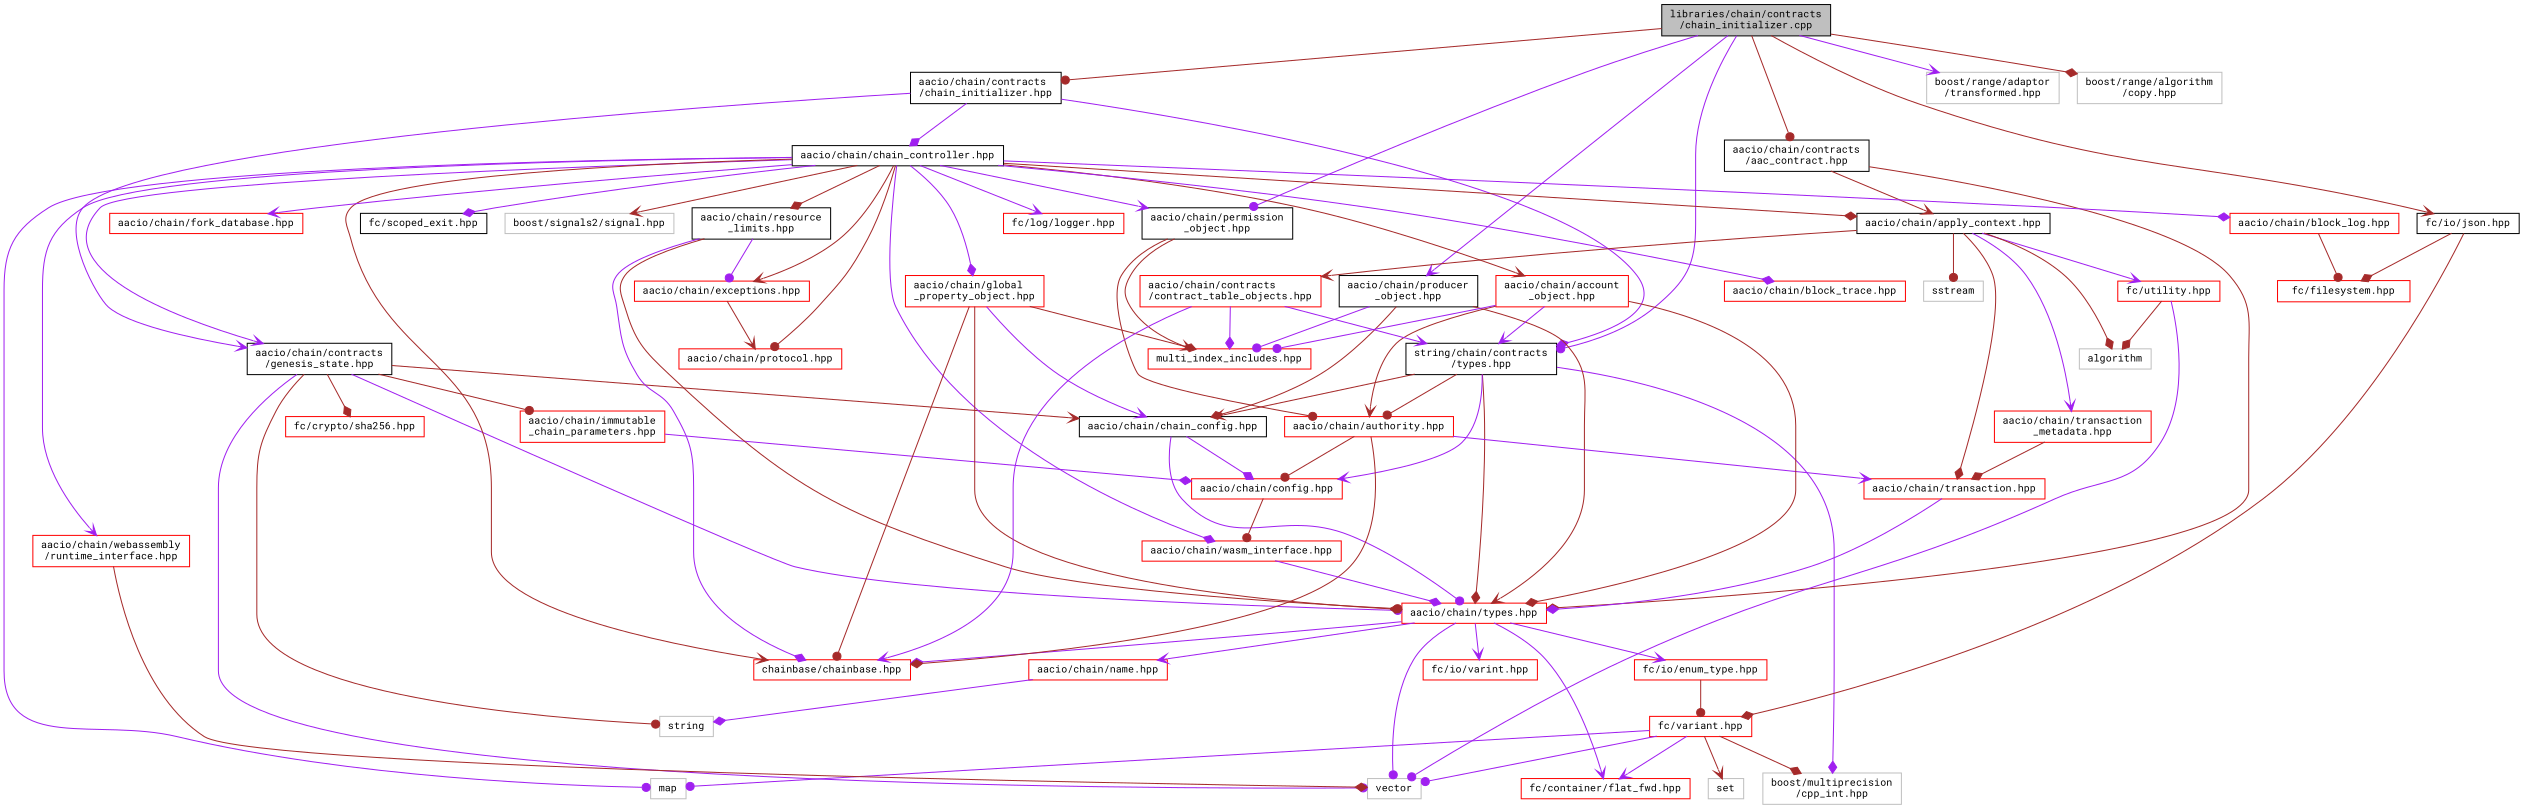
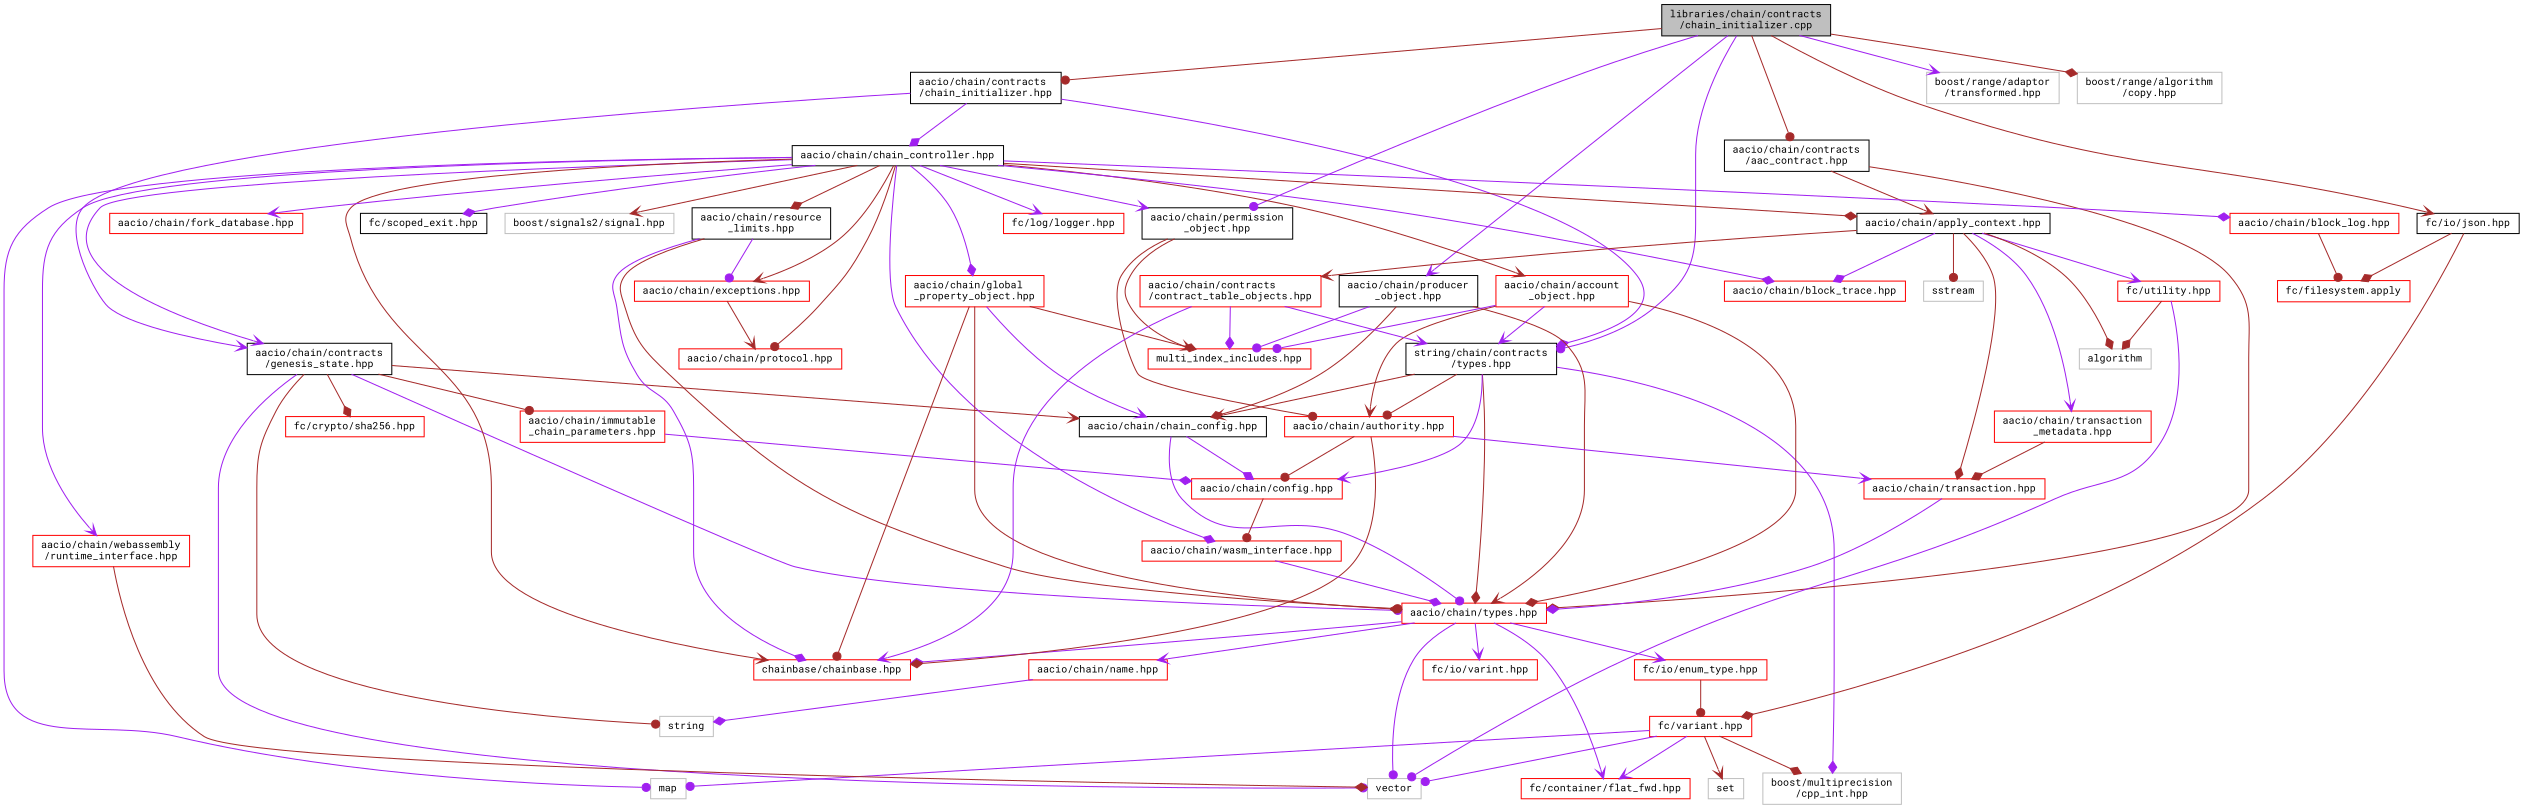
none -> (1890, 255)
(2344, 291) -> (2344, 291)
